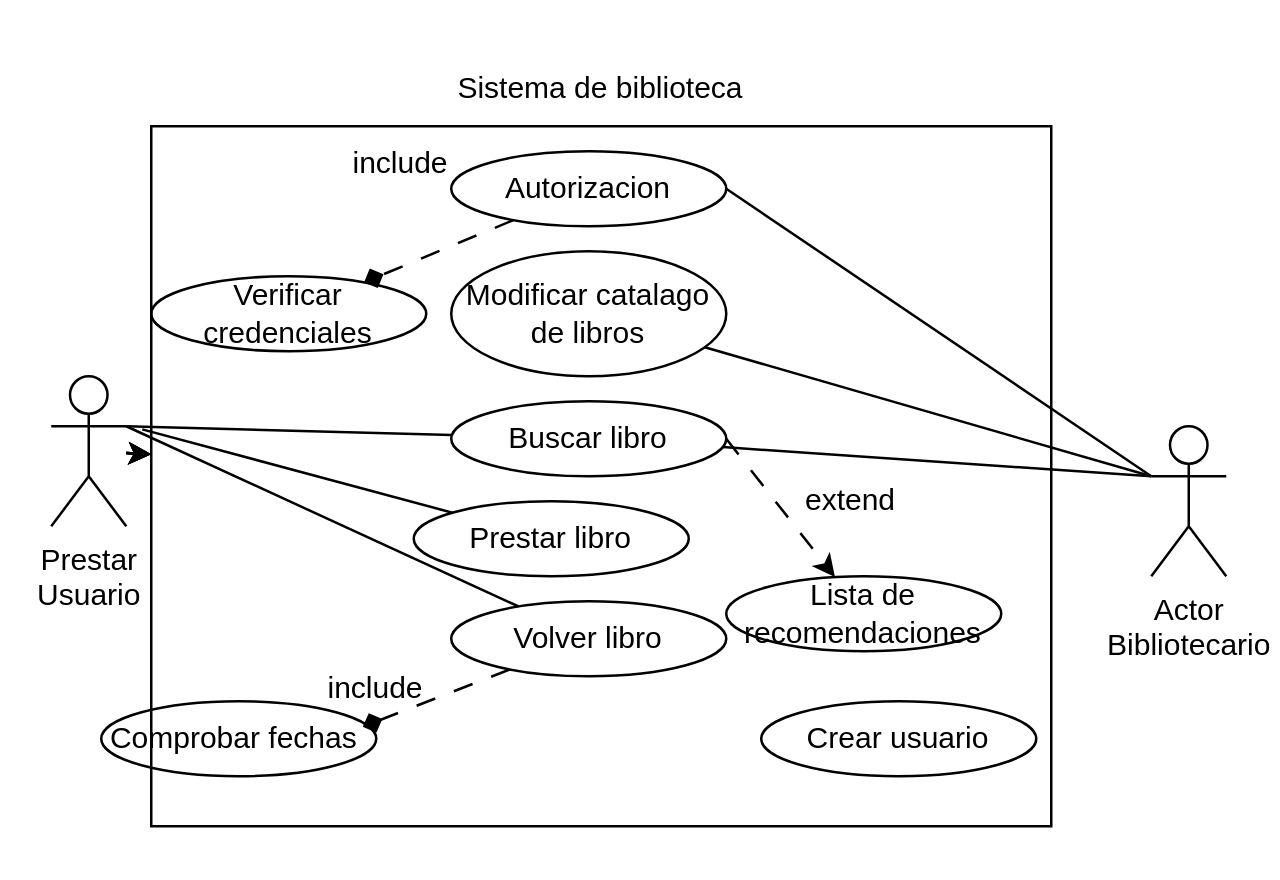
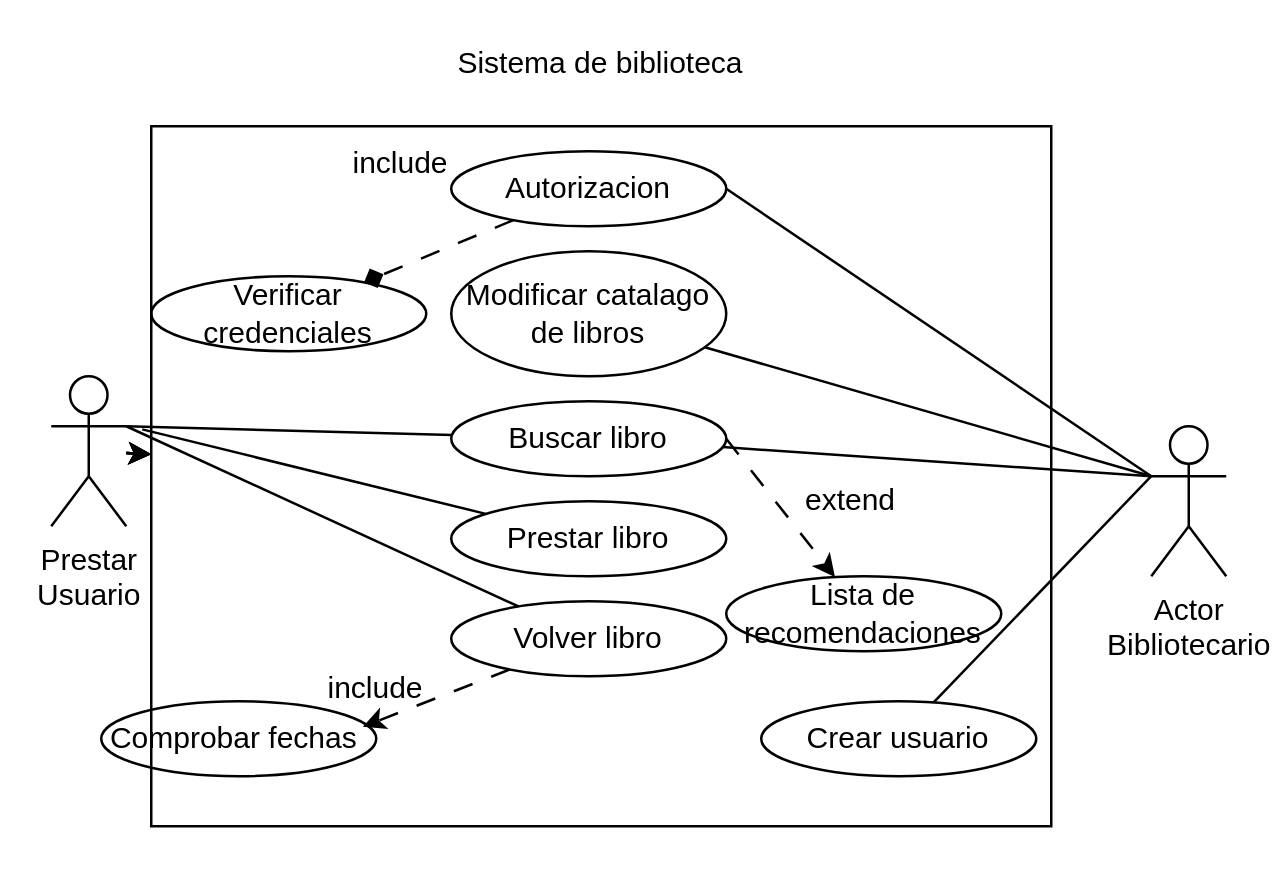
(601, 89) -> (601, 64)
(551, 539) -> (589, 539)
none -> (1041, 591)
(382, 719) -> (380, 720)
